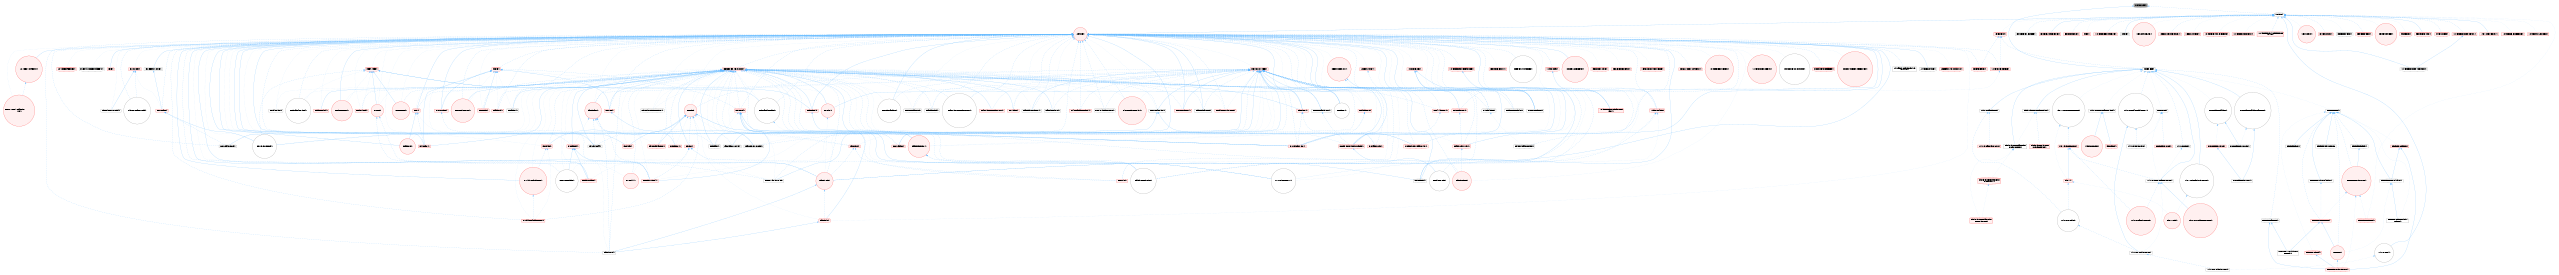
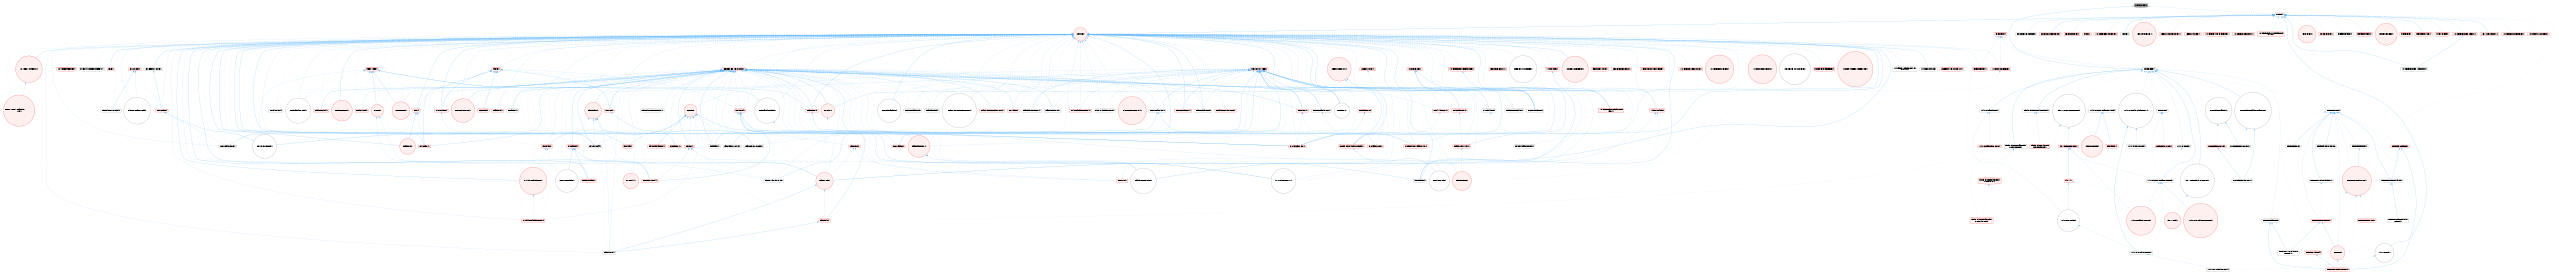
(1691, 69) -> (1691, 69)
